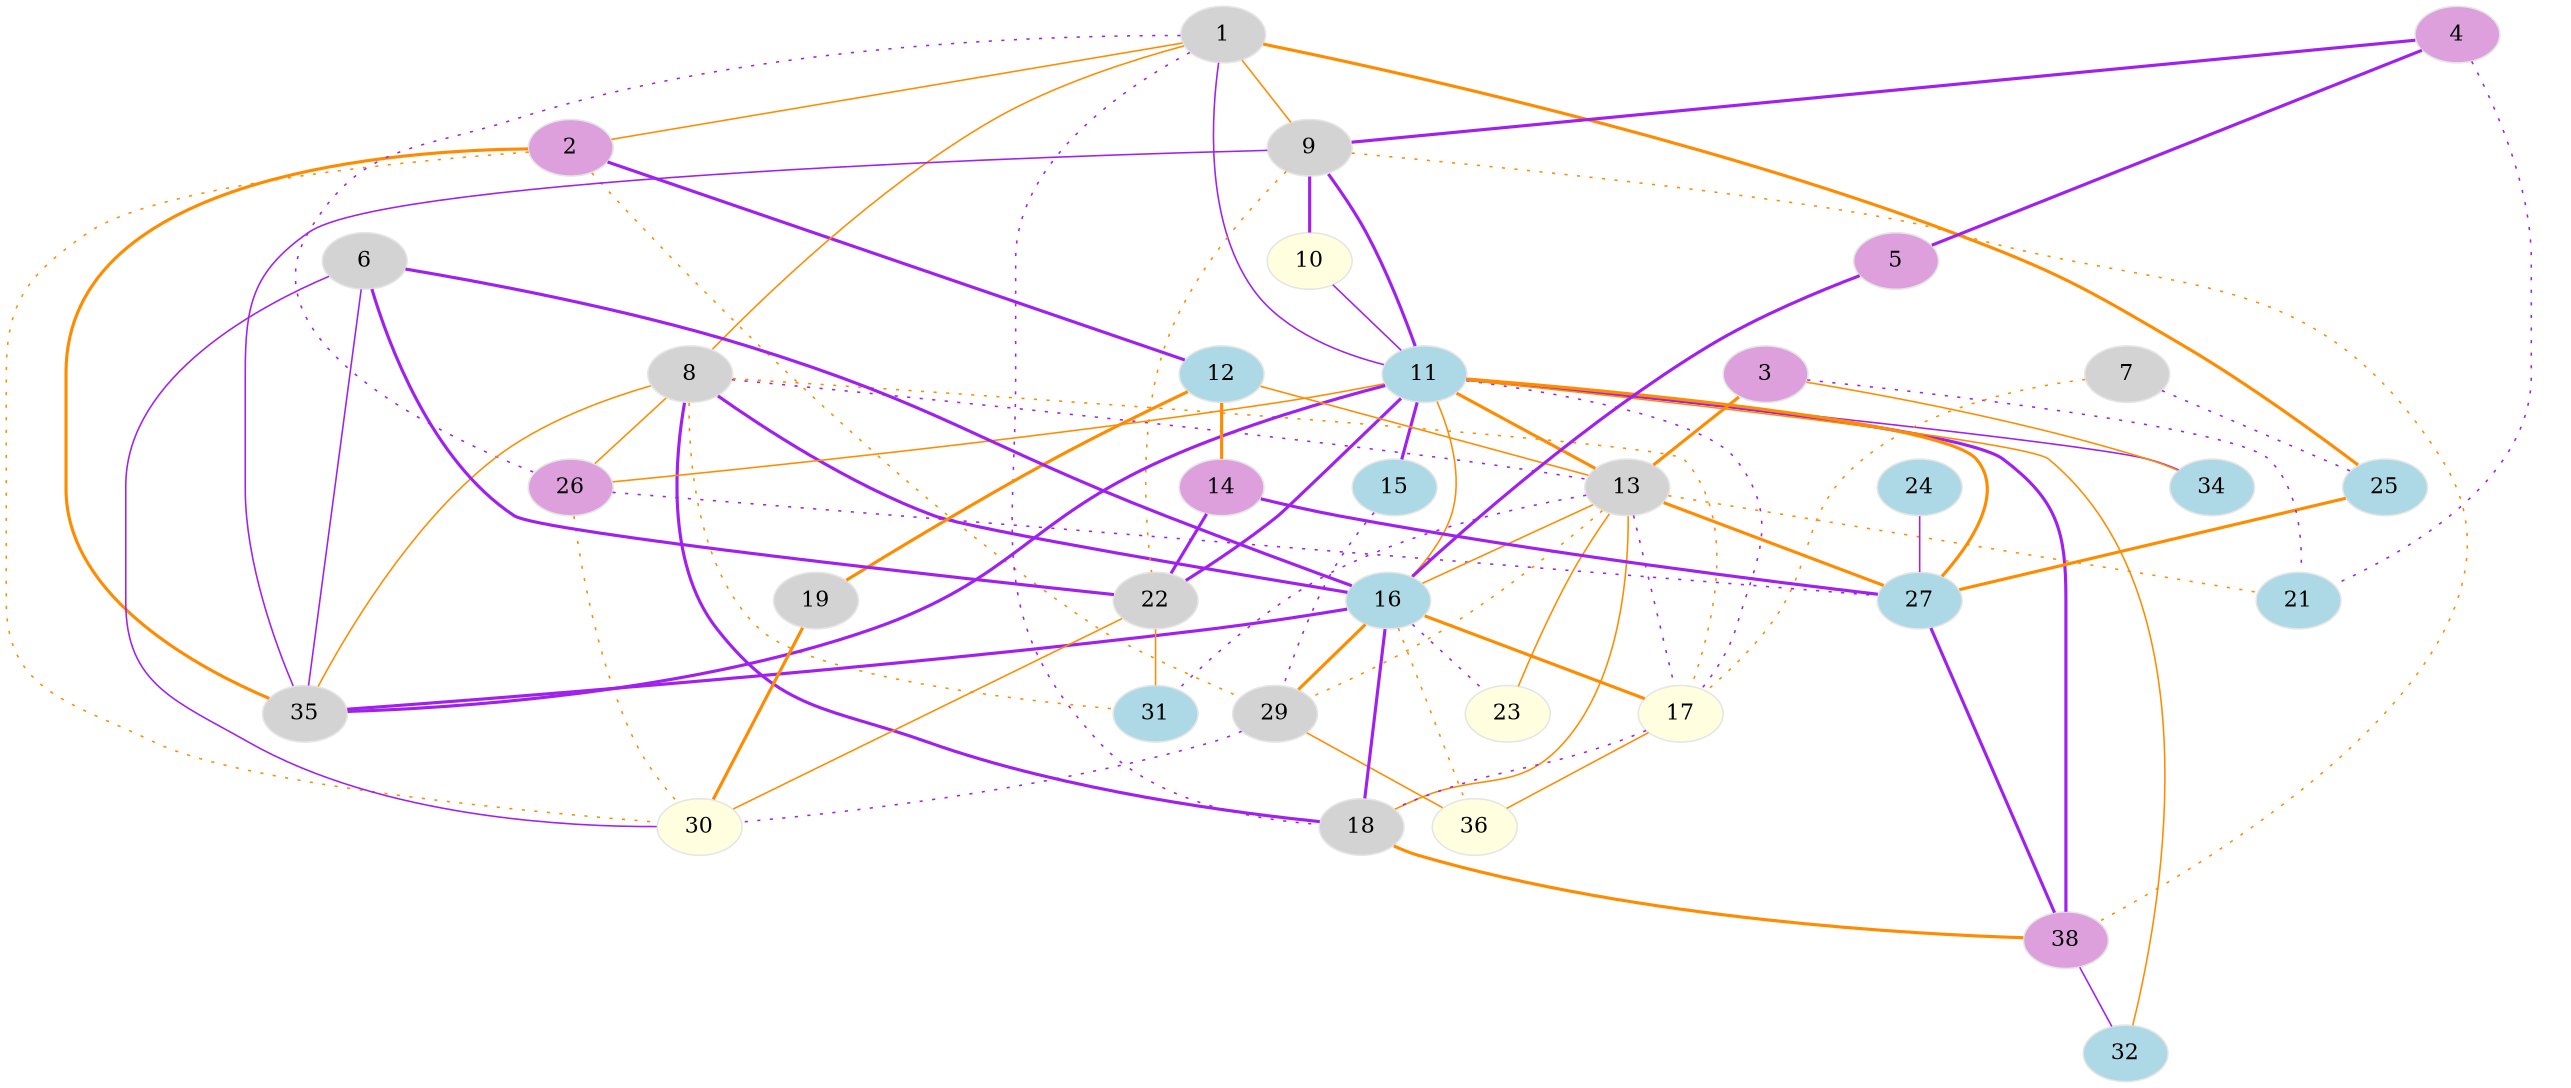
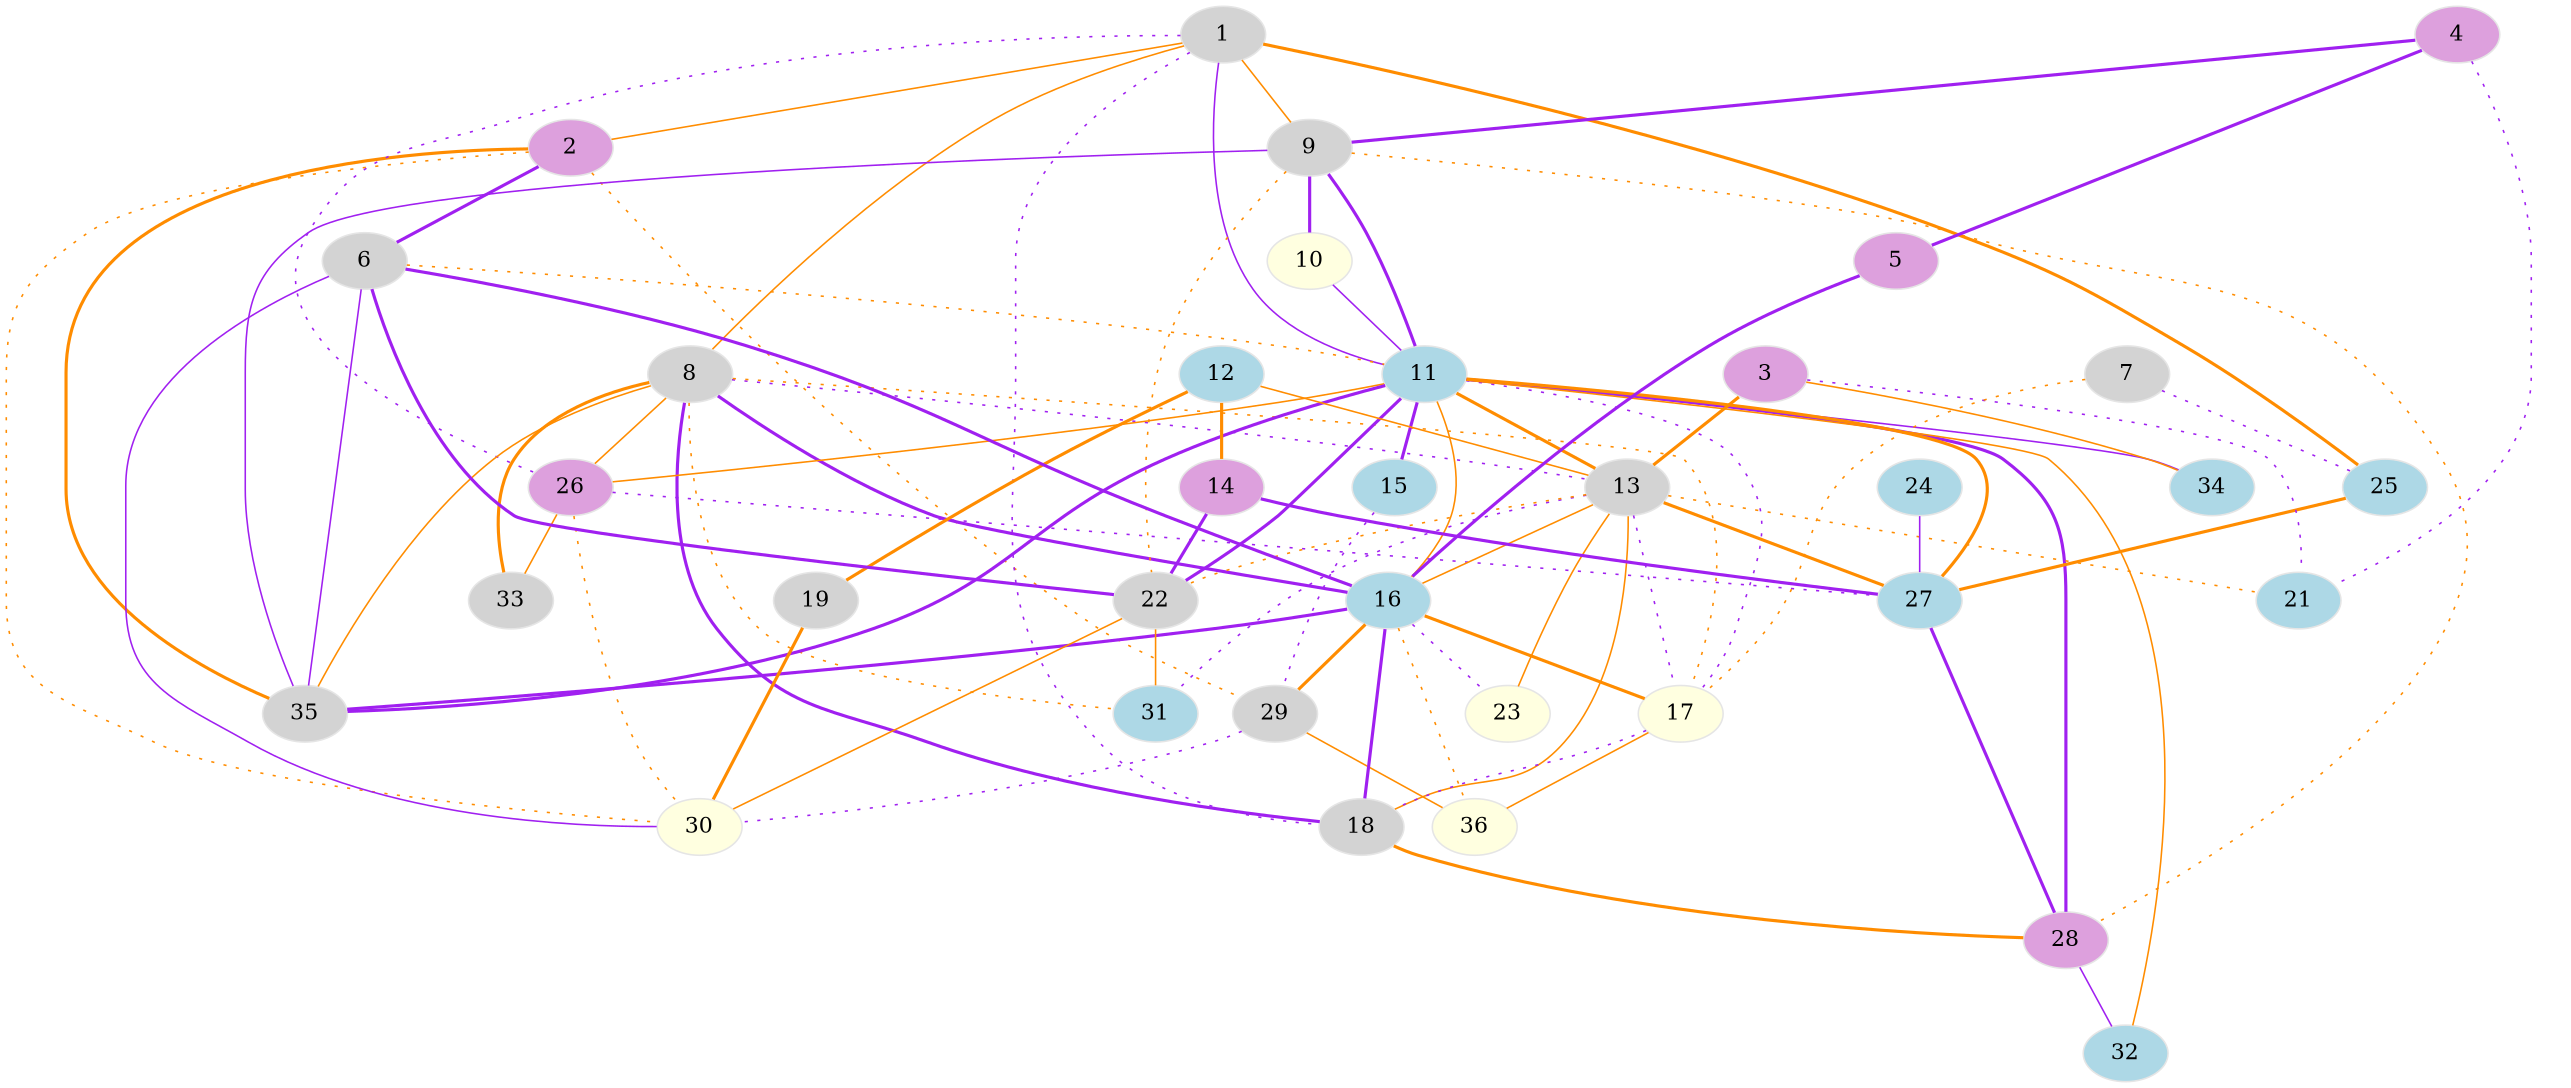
(896, 261) -> (461, 208)
none -> (897, 303)
none -> (511, 601)
(1464, 616) -> (1376, 533)
(2066, 940) -> (2066, 940)
